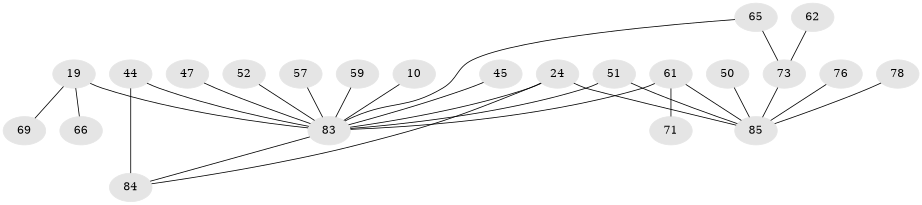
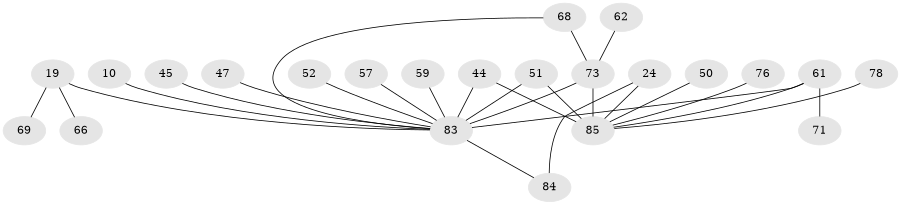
(756, 17) -> (565, 17)
(447, 110) -> (524, 104)
(131, 131) -> (540, 104)
